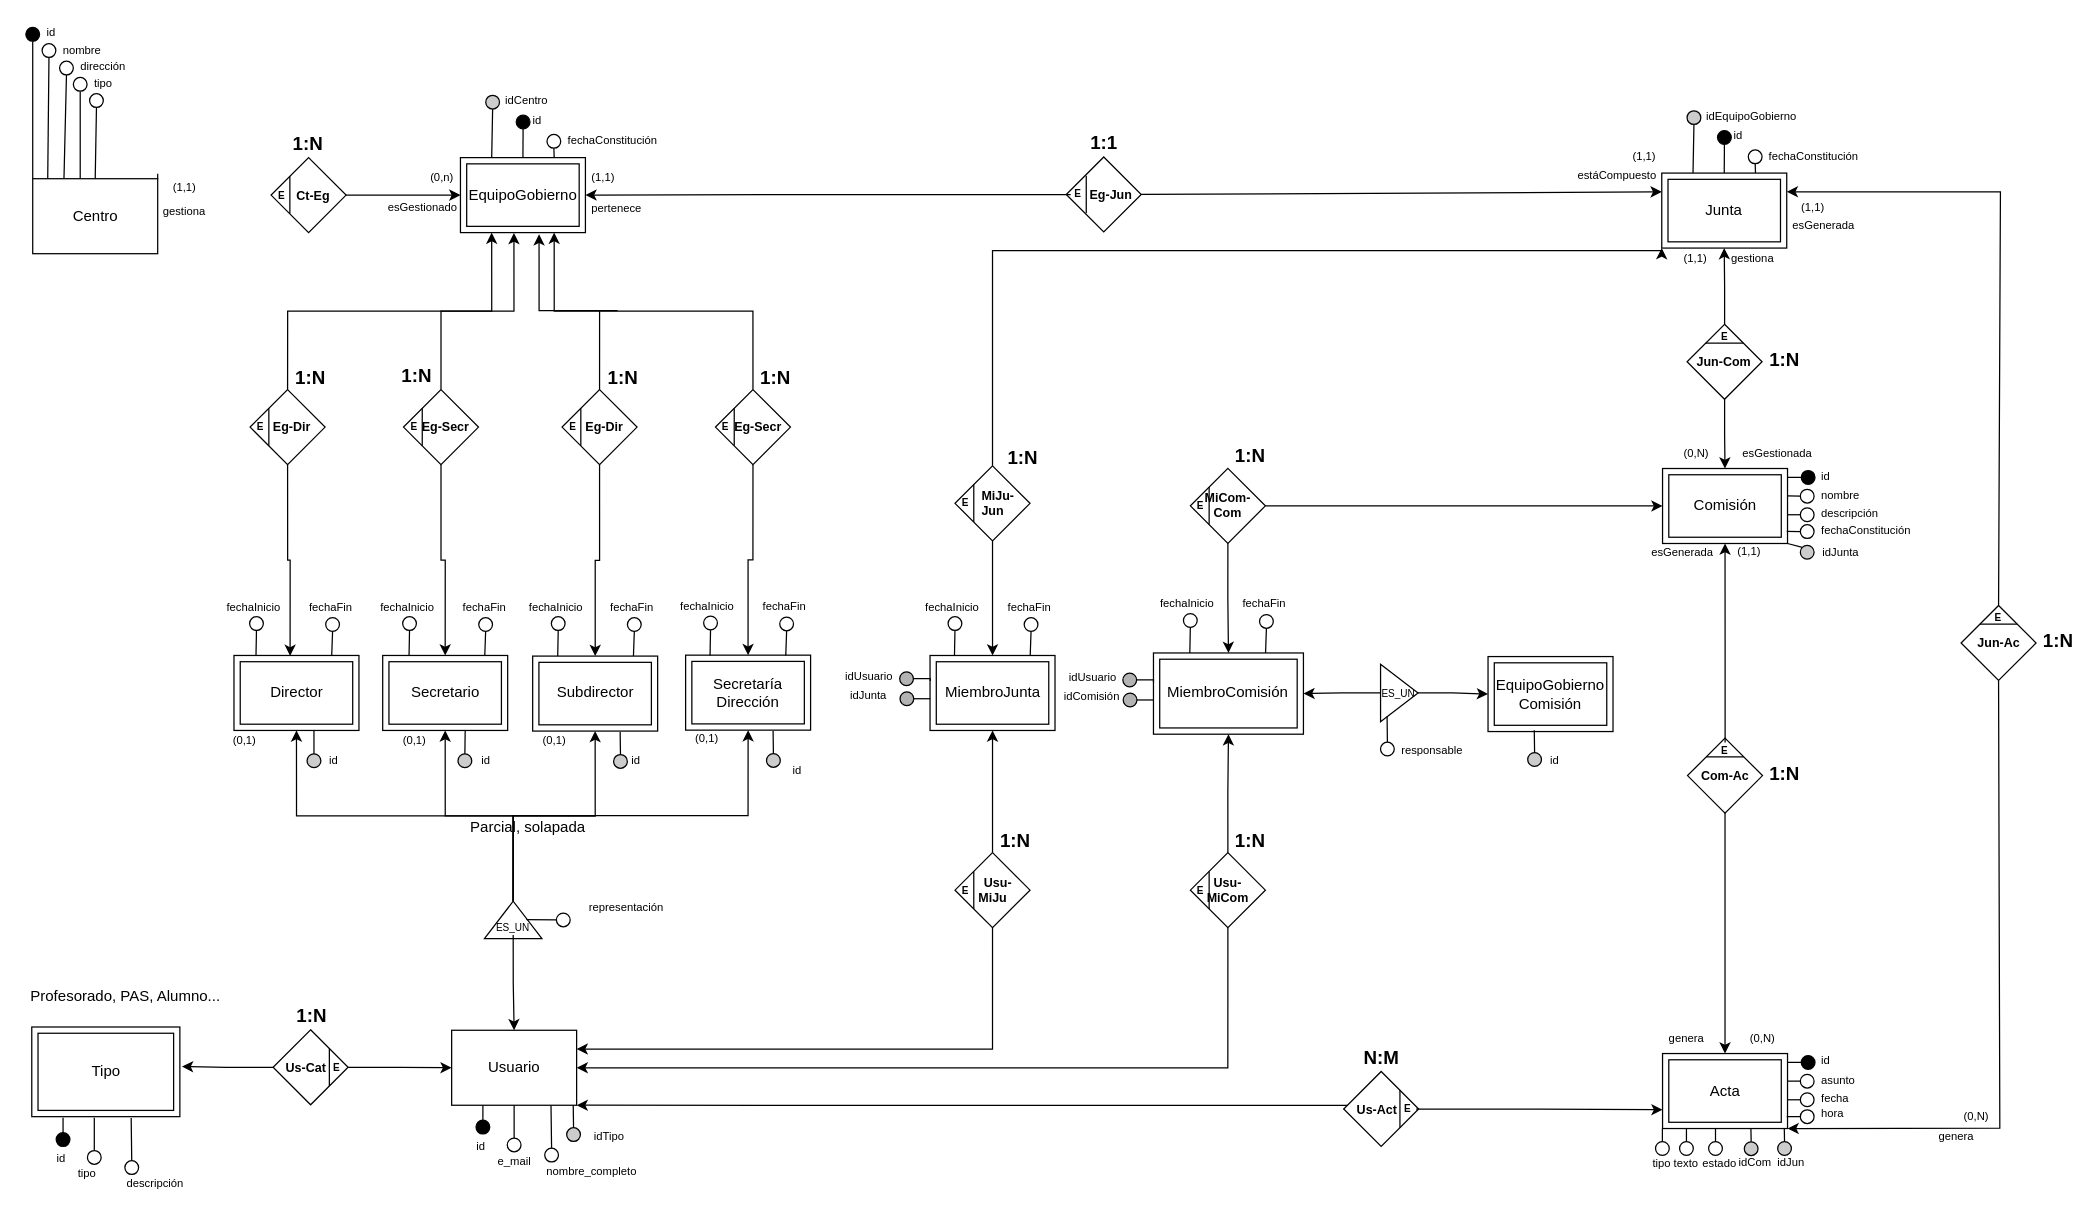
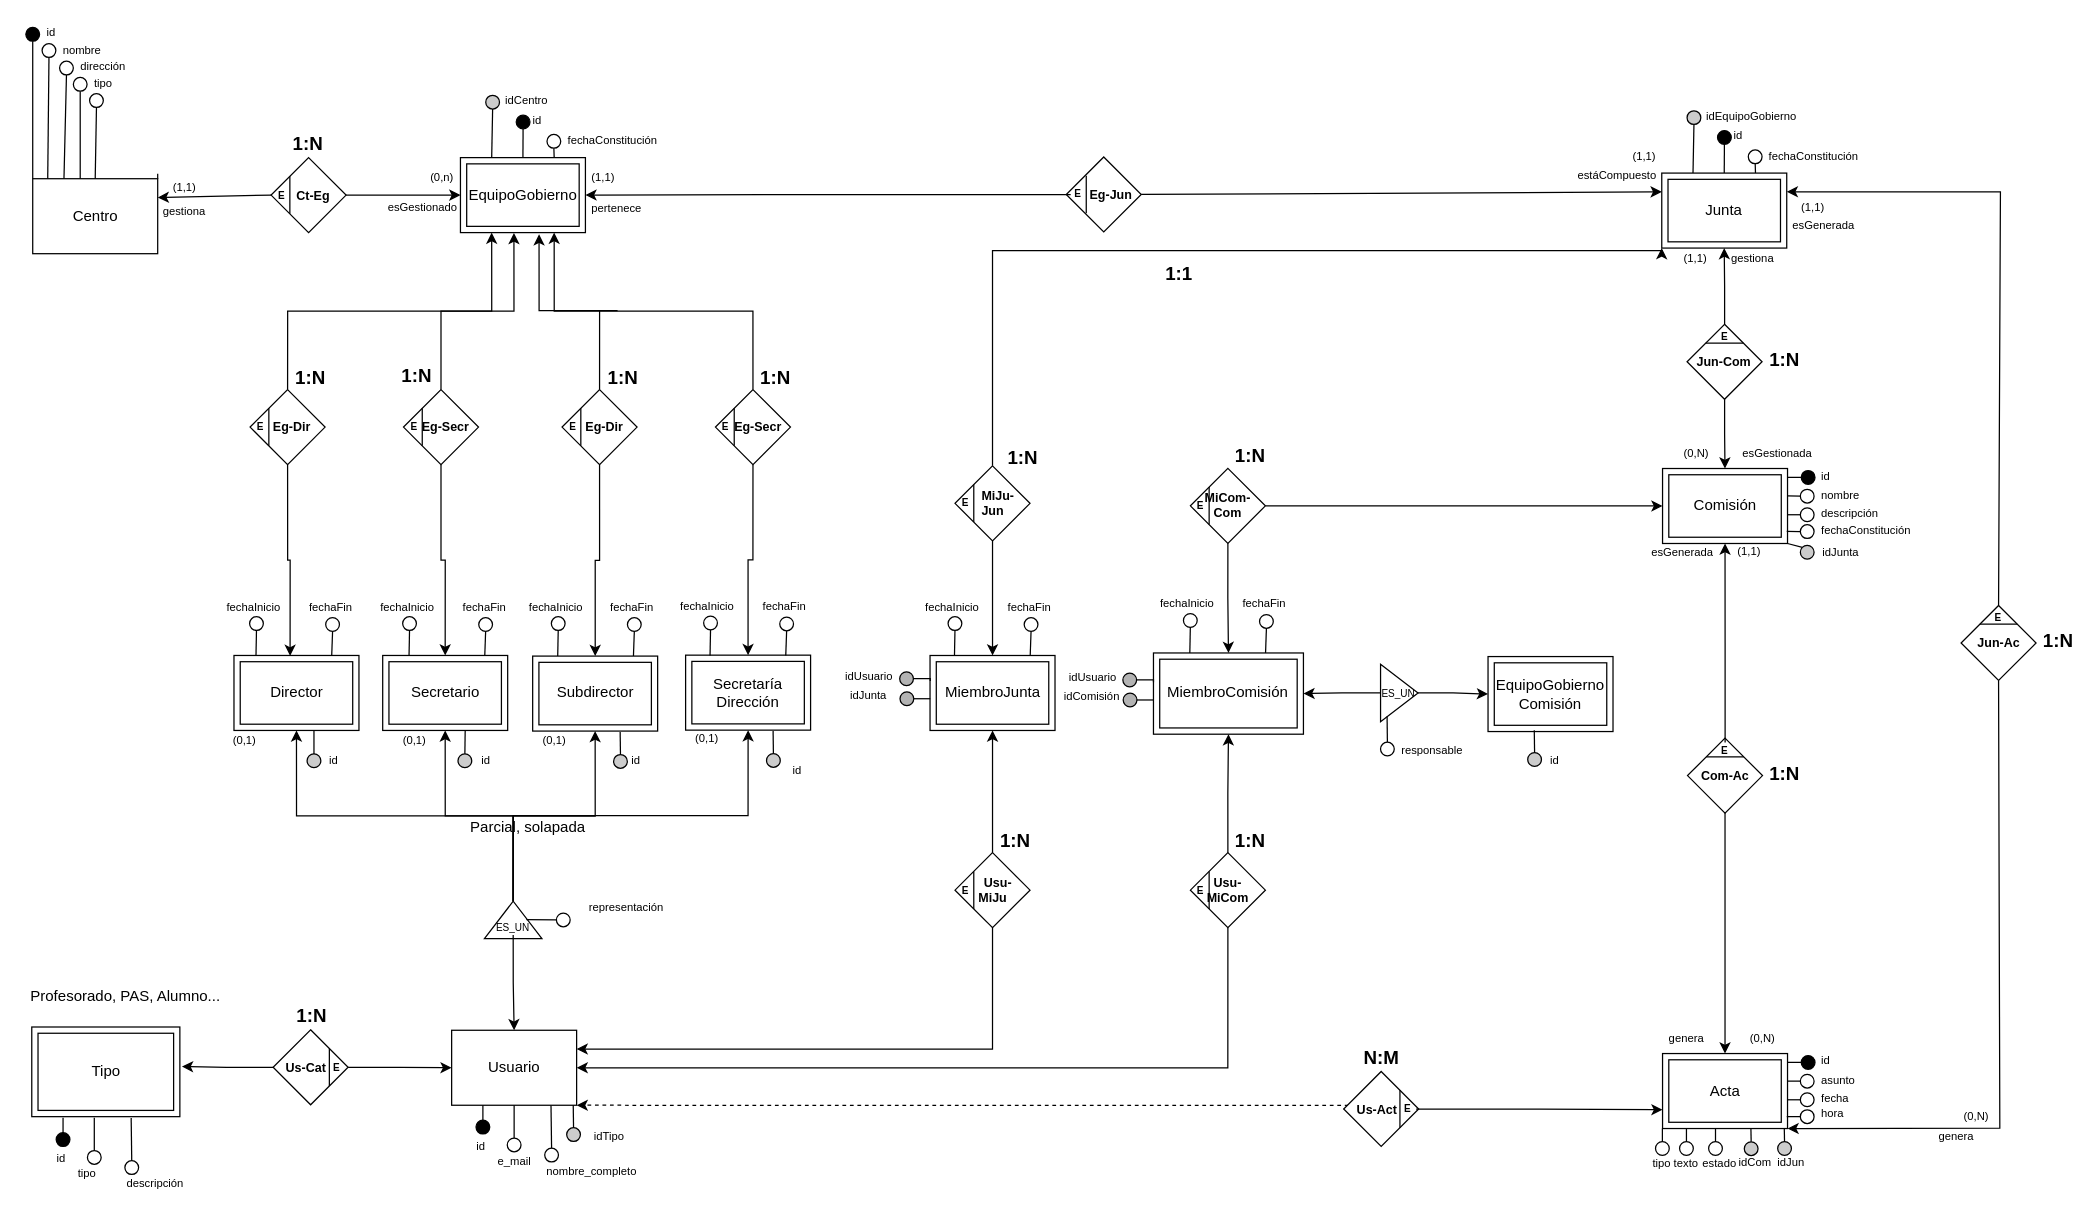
(1105, 142) -> (1180, 273)
none -> (219, 196)
(966, 1105) -> (966, 1105)
